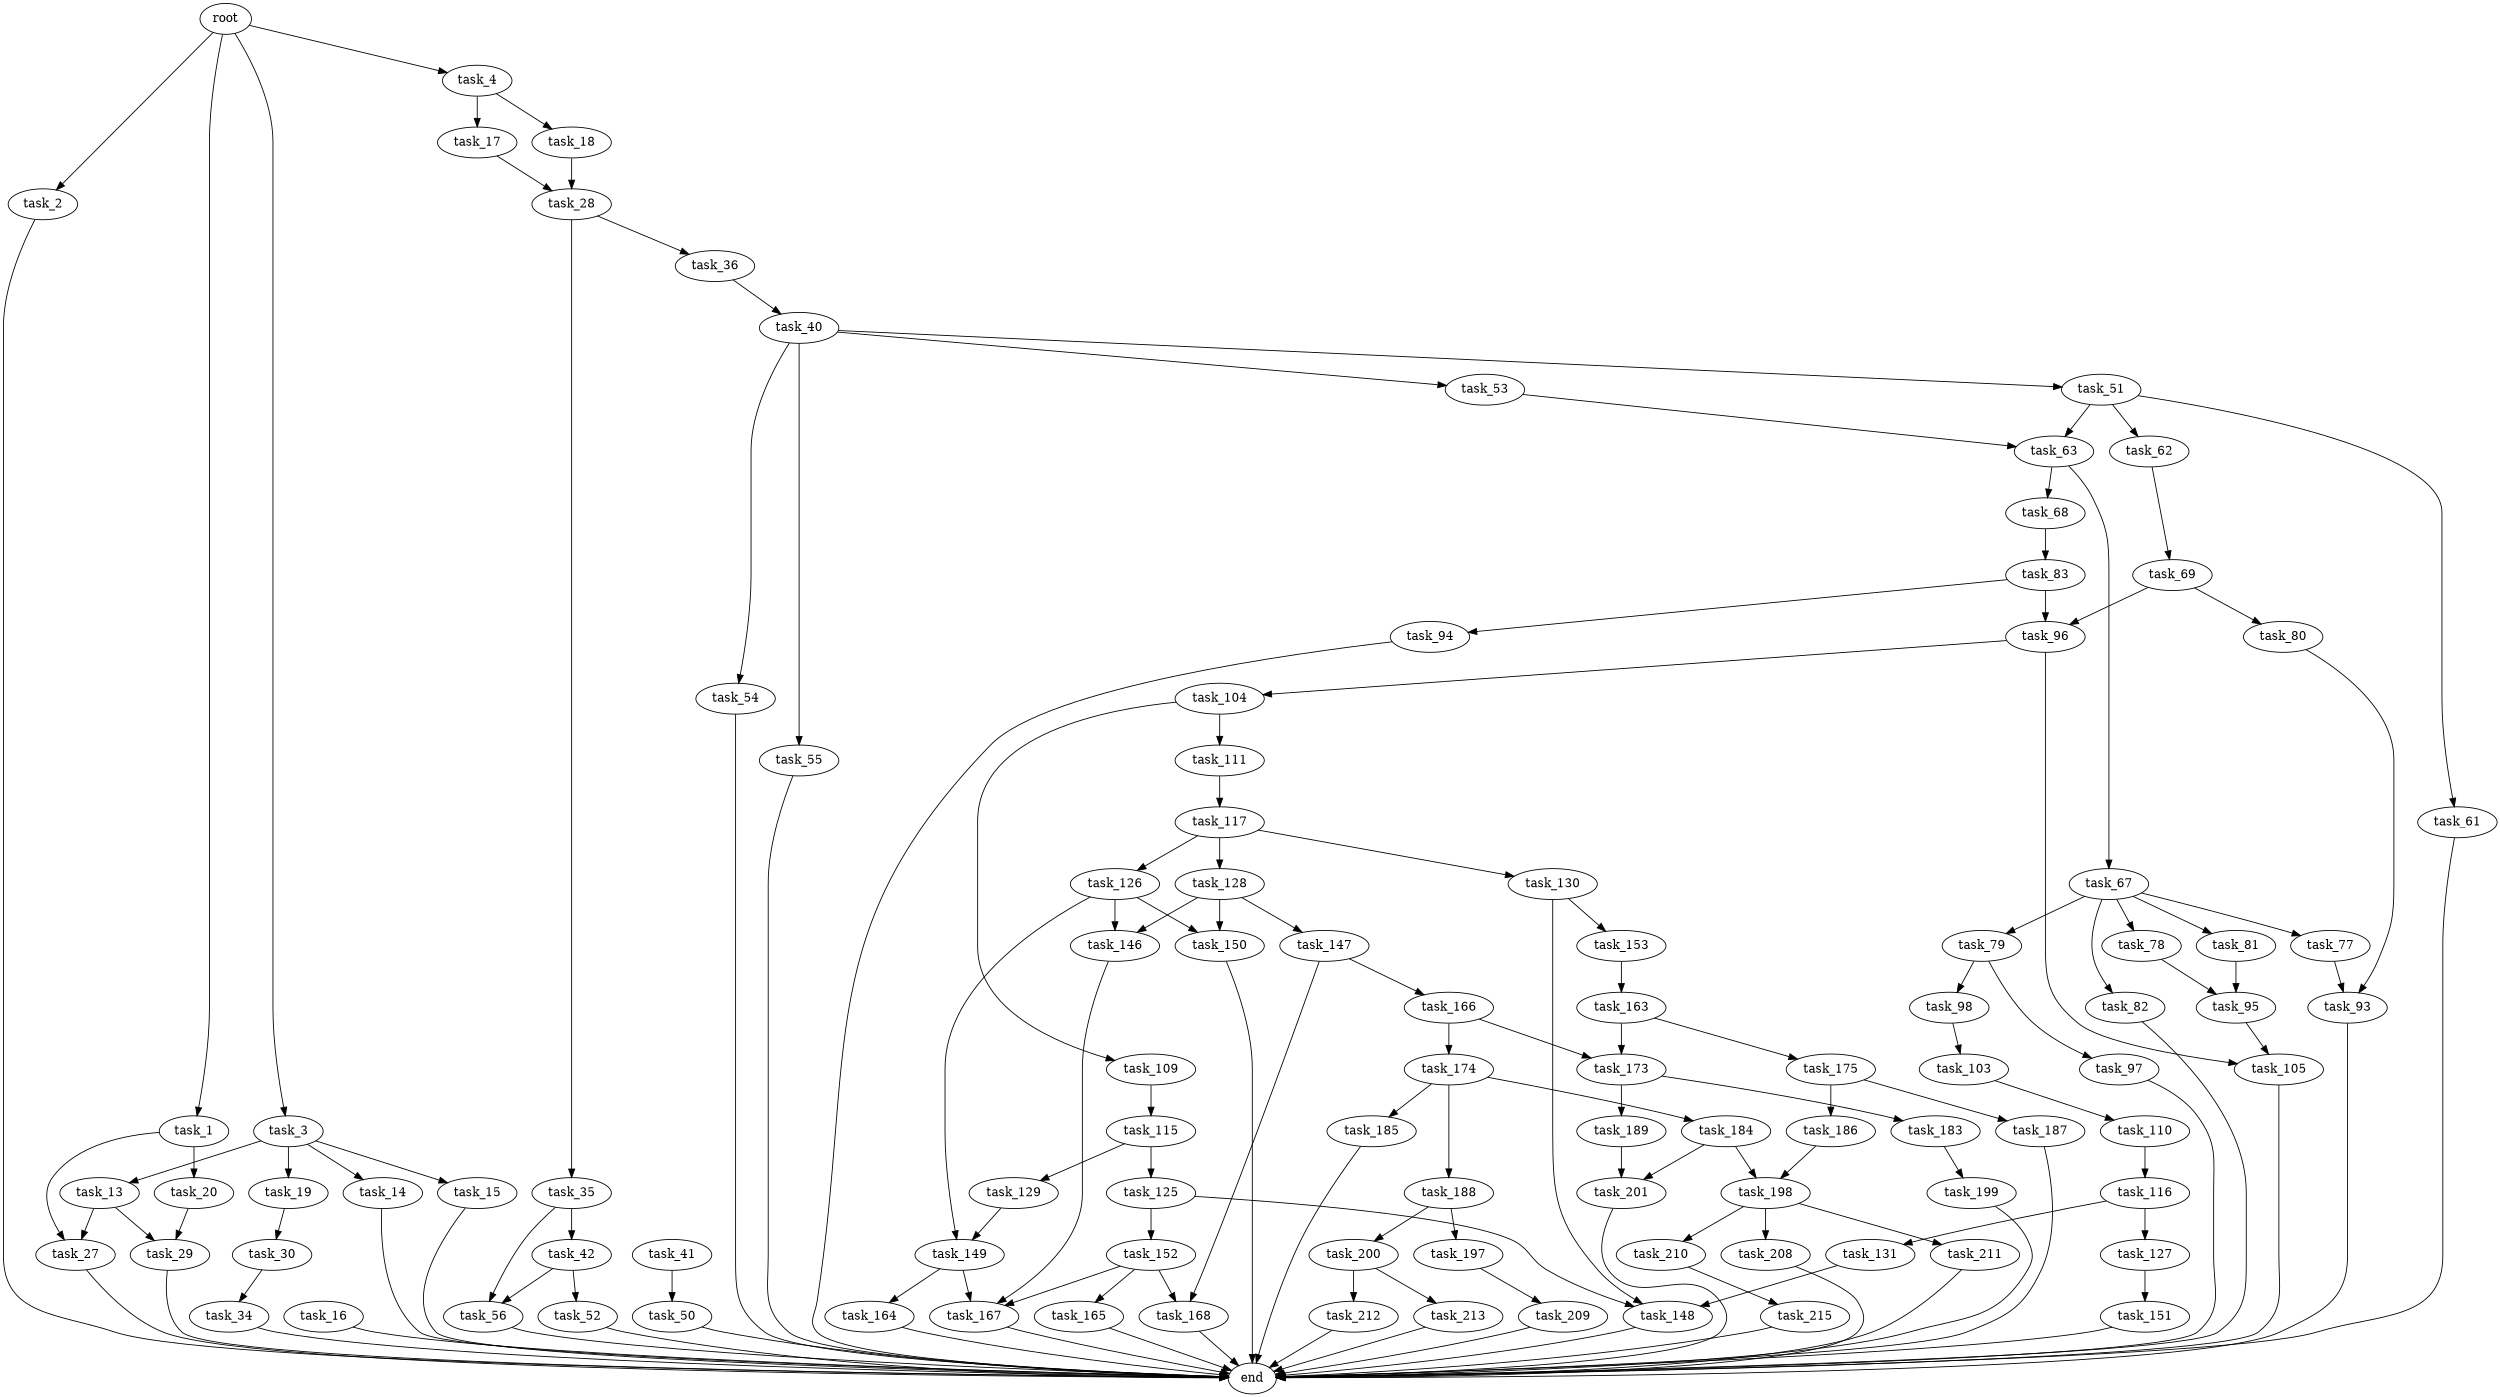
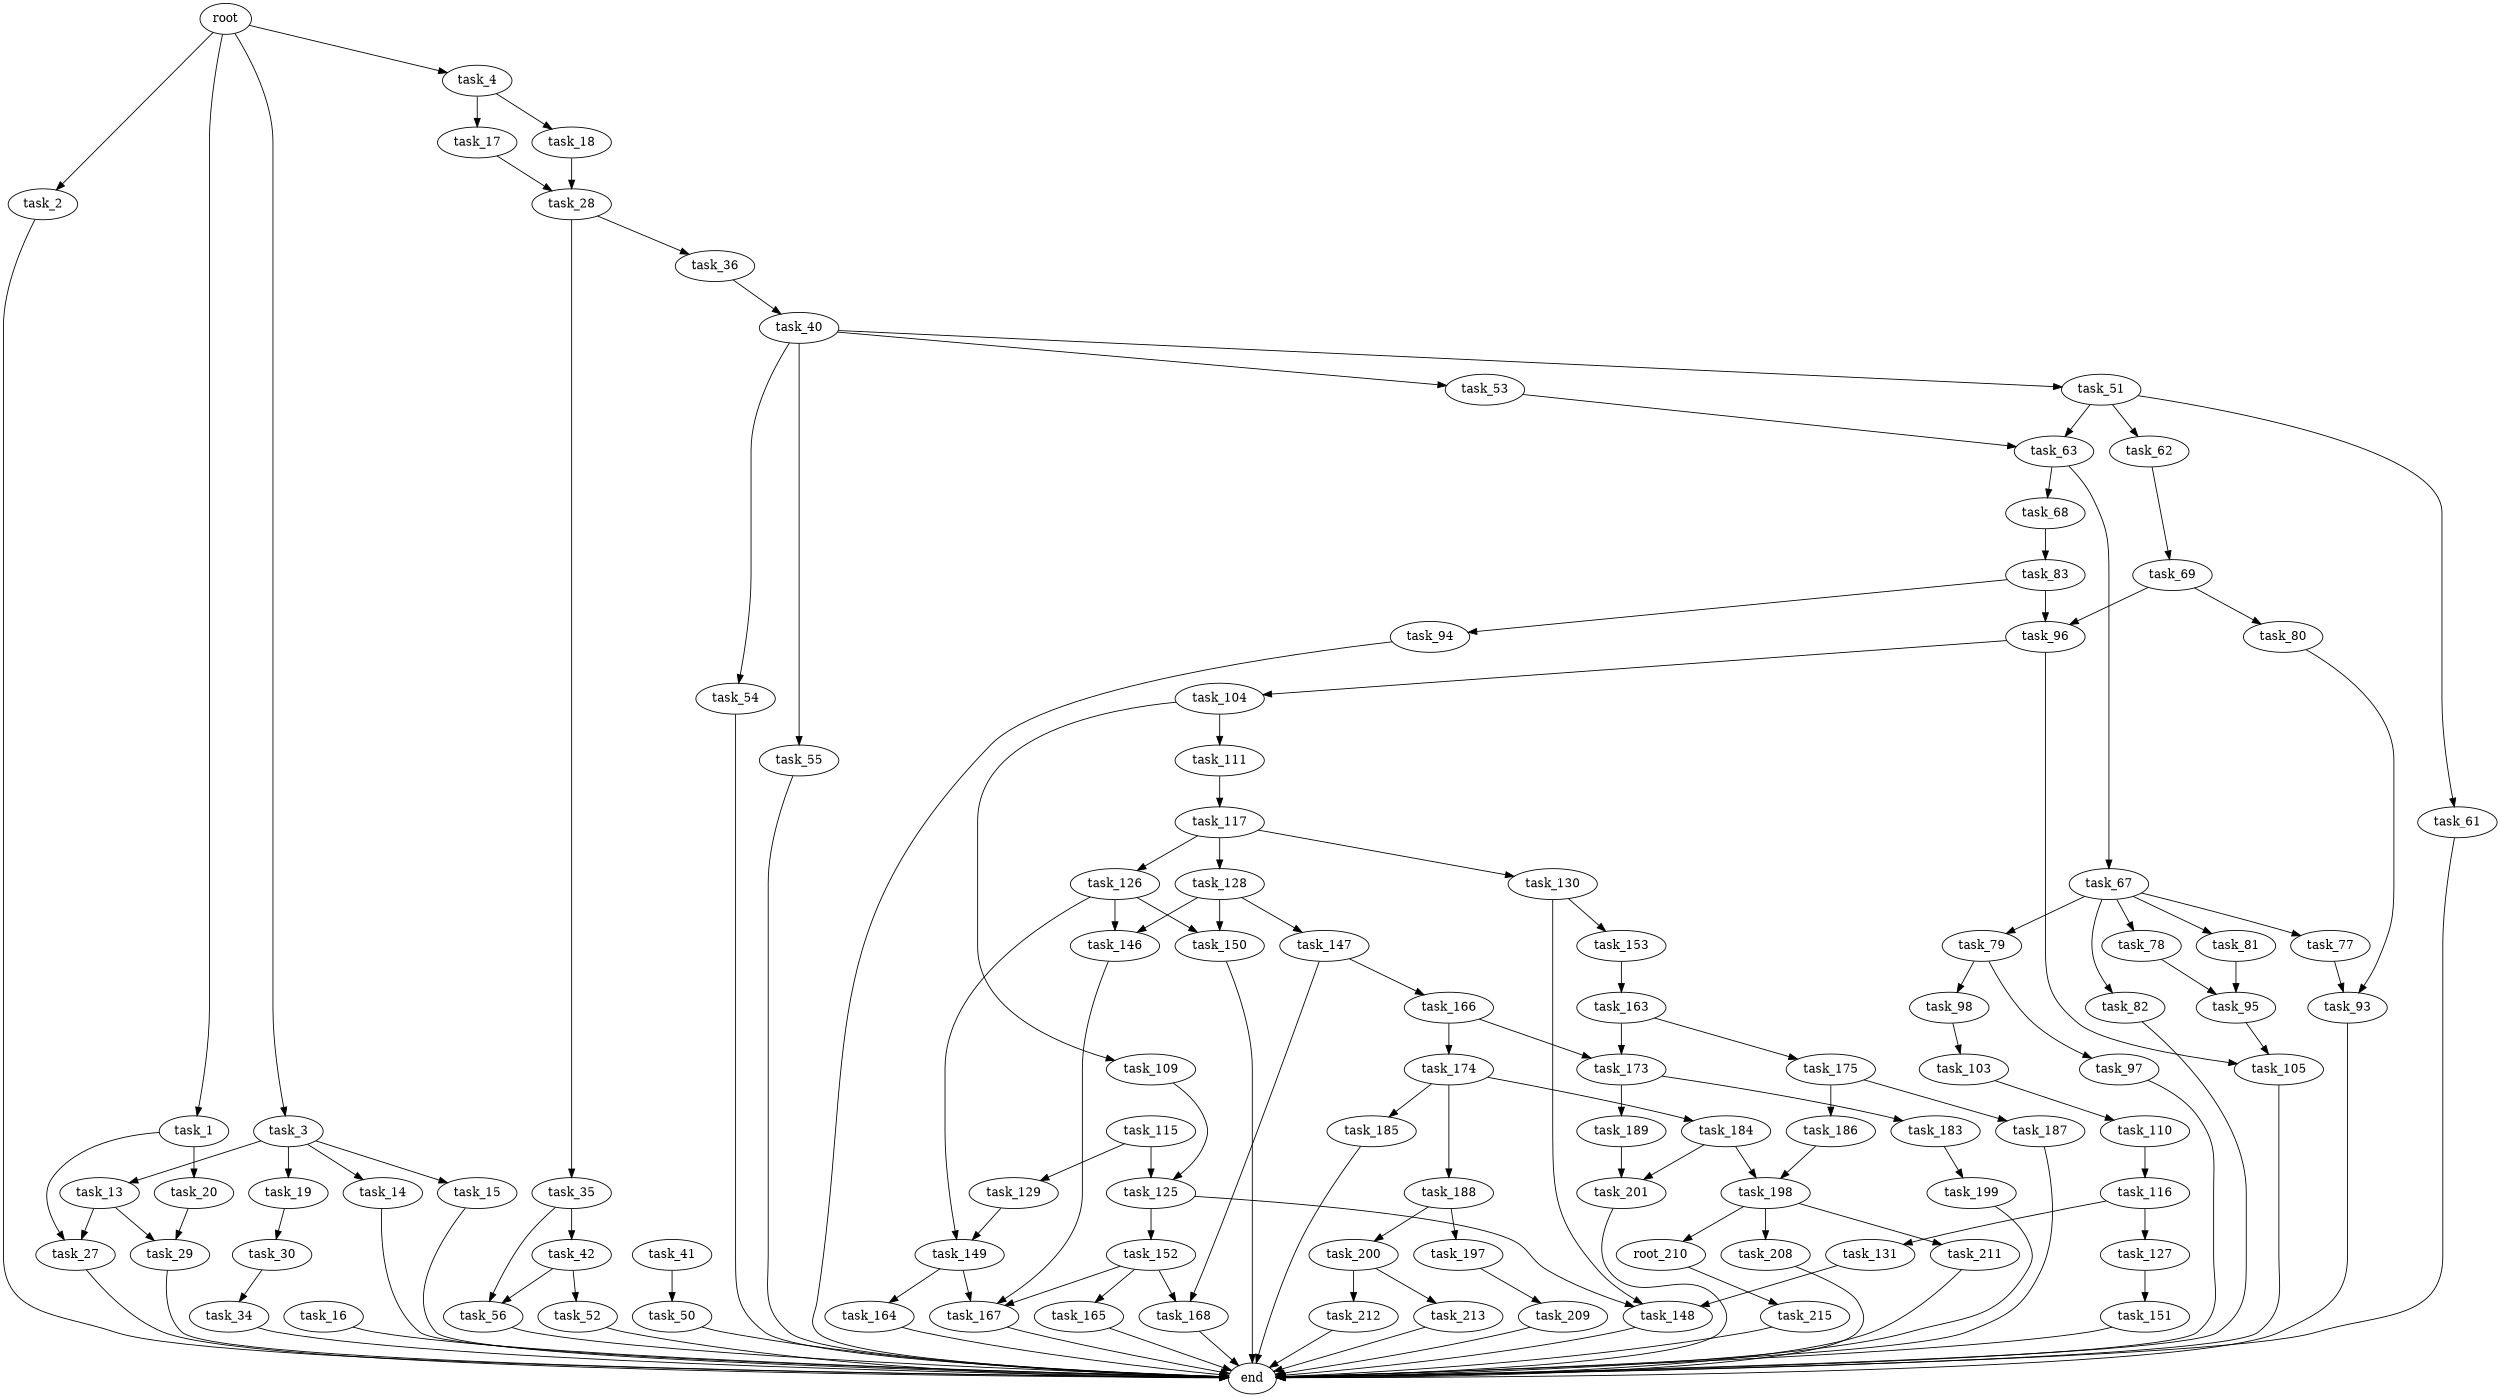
(1151, 1096) -> (1207, 1127)
(1661, 1255) -> (1661, 1255)
